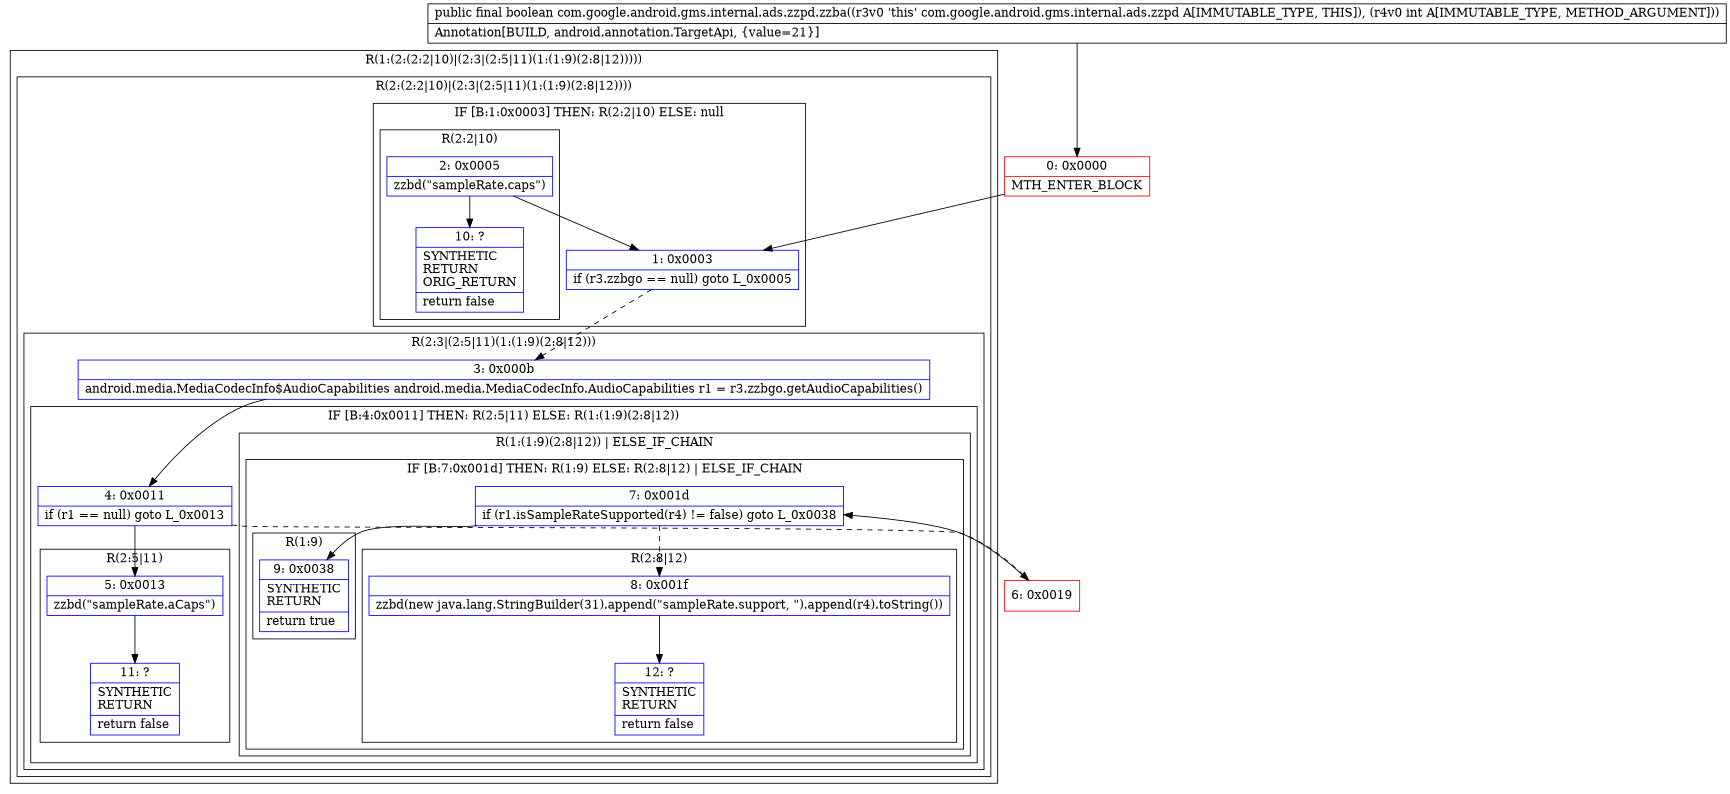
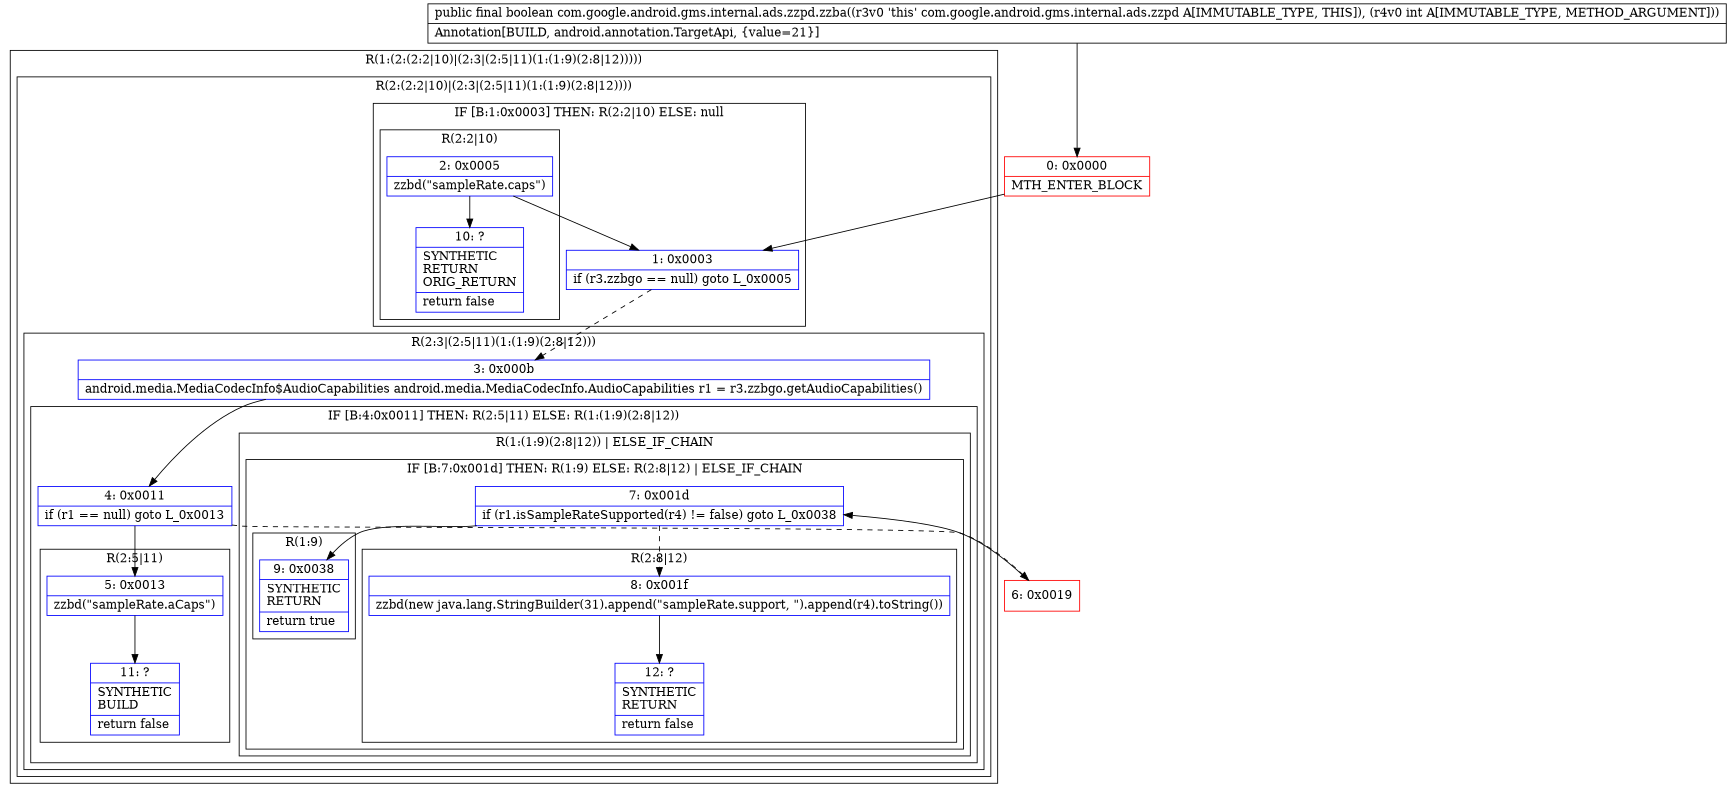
(125, 705) -> (118, 705)
